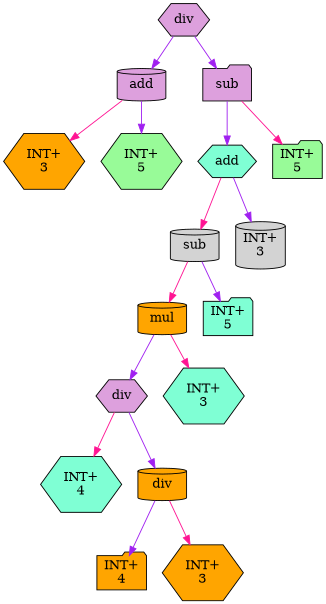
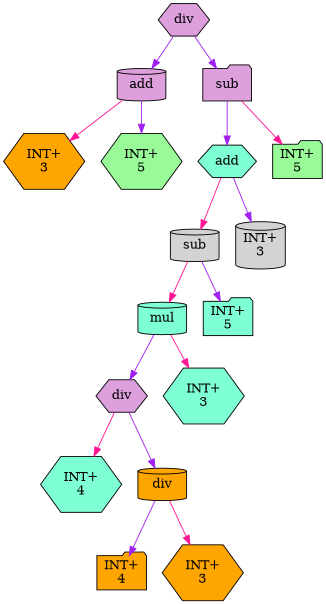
(162, 318) -> (162, 318)
